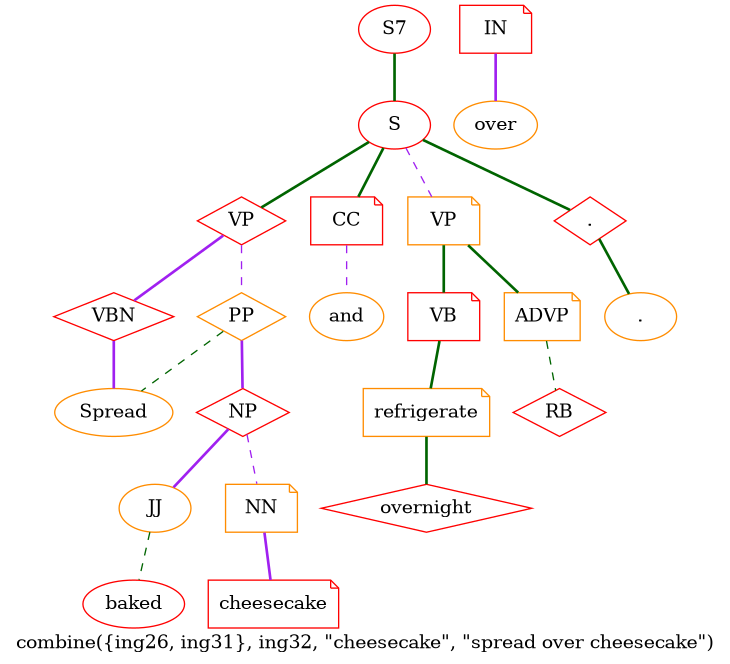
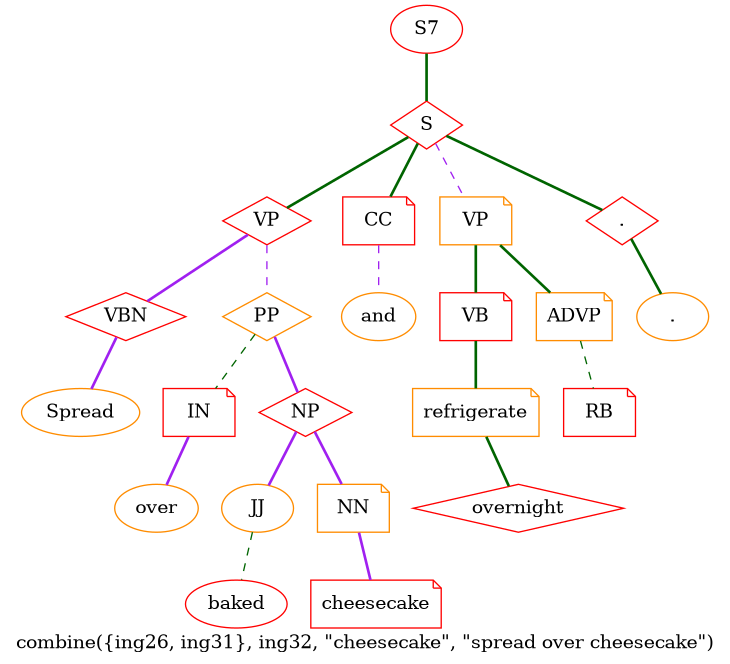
(395, 125) -> (427, 125)
(182, 361) -> (235, 361)
(560, 412) -> (600, 412)
(252, 459) -> (328, 458)
